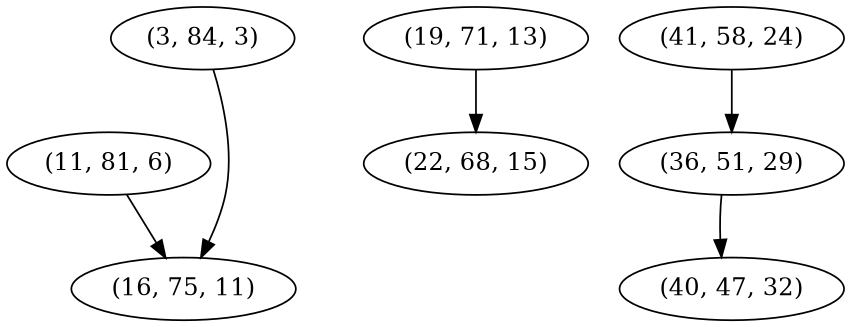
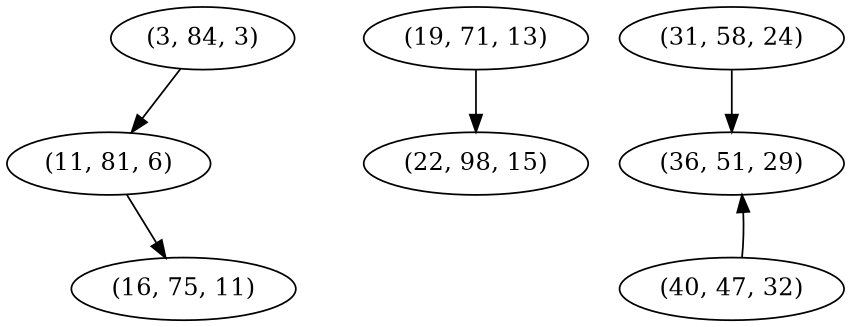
(732, 38) -> (732, 38)
(229, 157) -> (161, 94)
(476, 164) -> (476, 164)
(720, 217) -> (743, 235)
